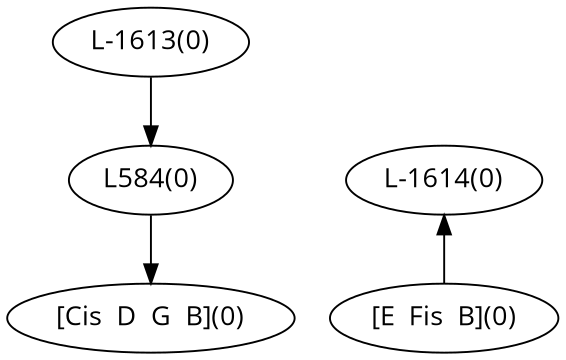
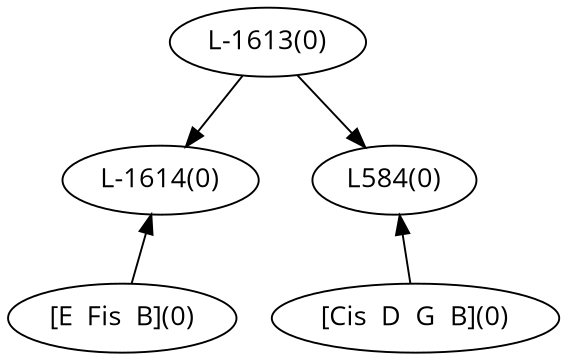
none -> (220, 104)
(151, 240) -> (407, 259)
